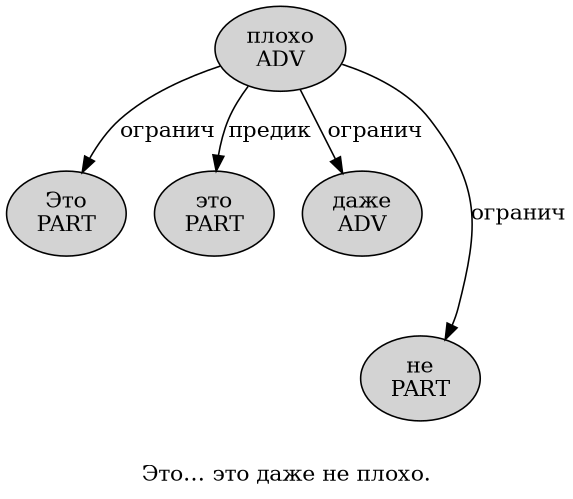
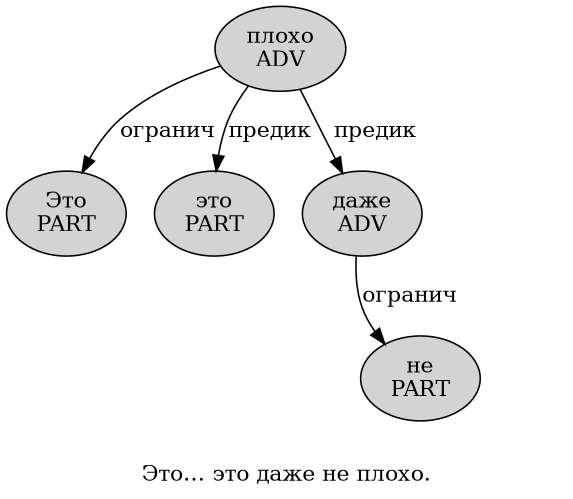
(376, 131) -> (376, 131)
(460, 167) -> (359, 295)
